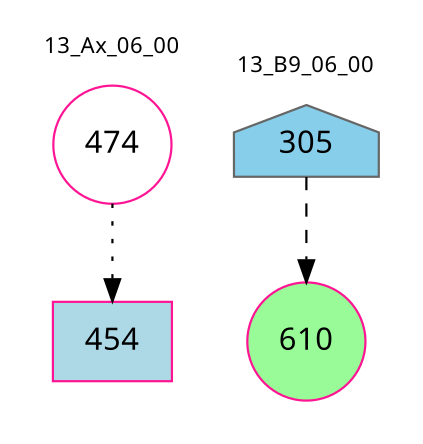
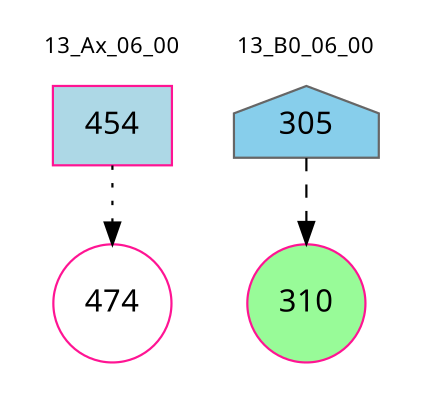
(306, 66) -> (306, 47)
(112, 241) -> (112, 194)
(306, 342) -> (306, 303)
